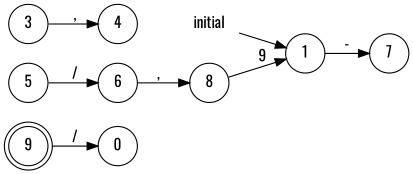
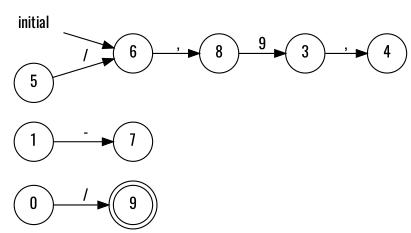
(257, 39) -> (83, 39)
(252, 70) -> (257, 53)
(70, 146) -> (76, 205)
